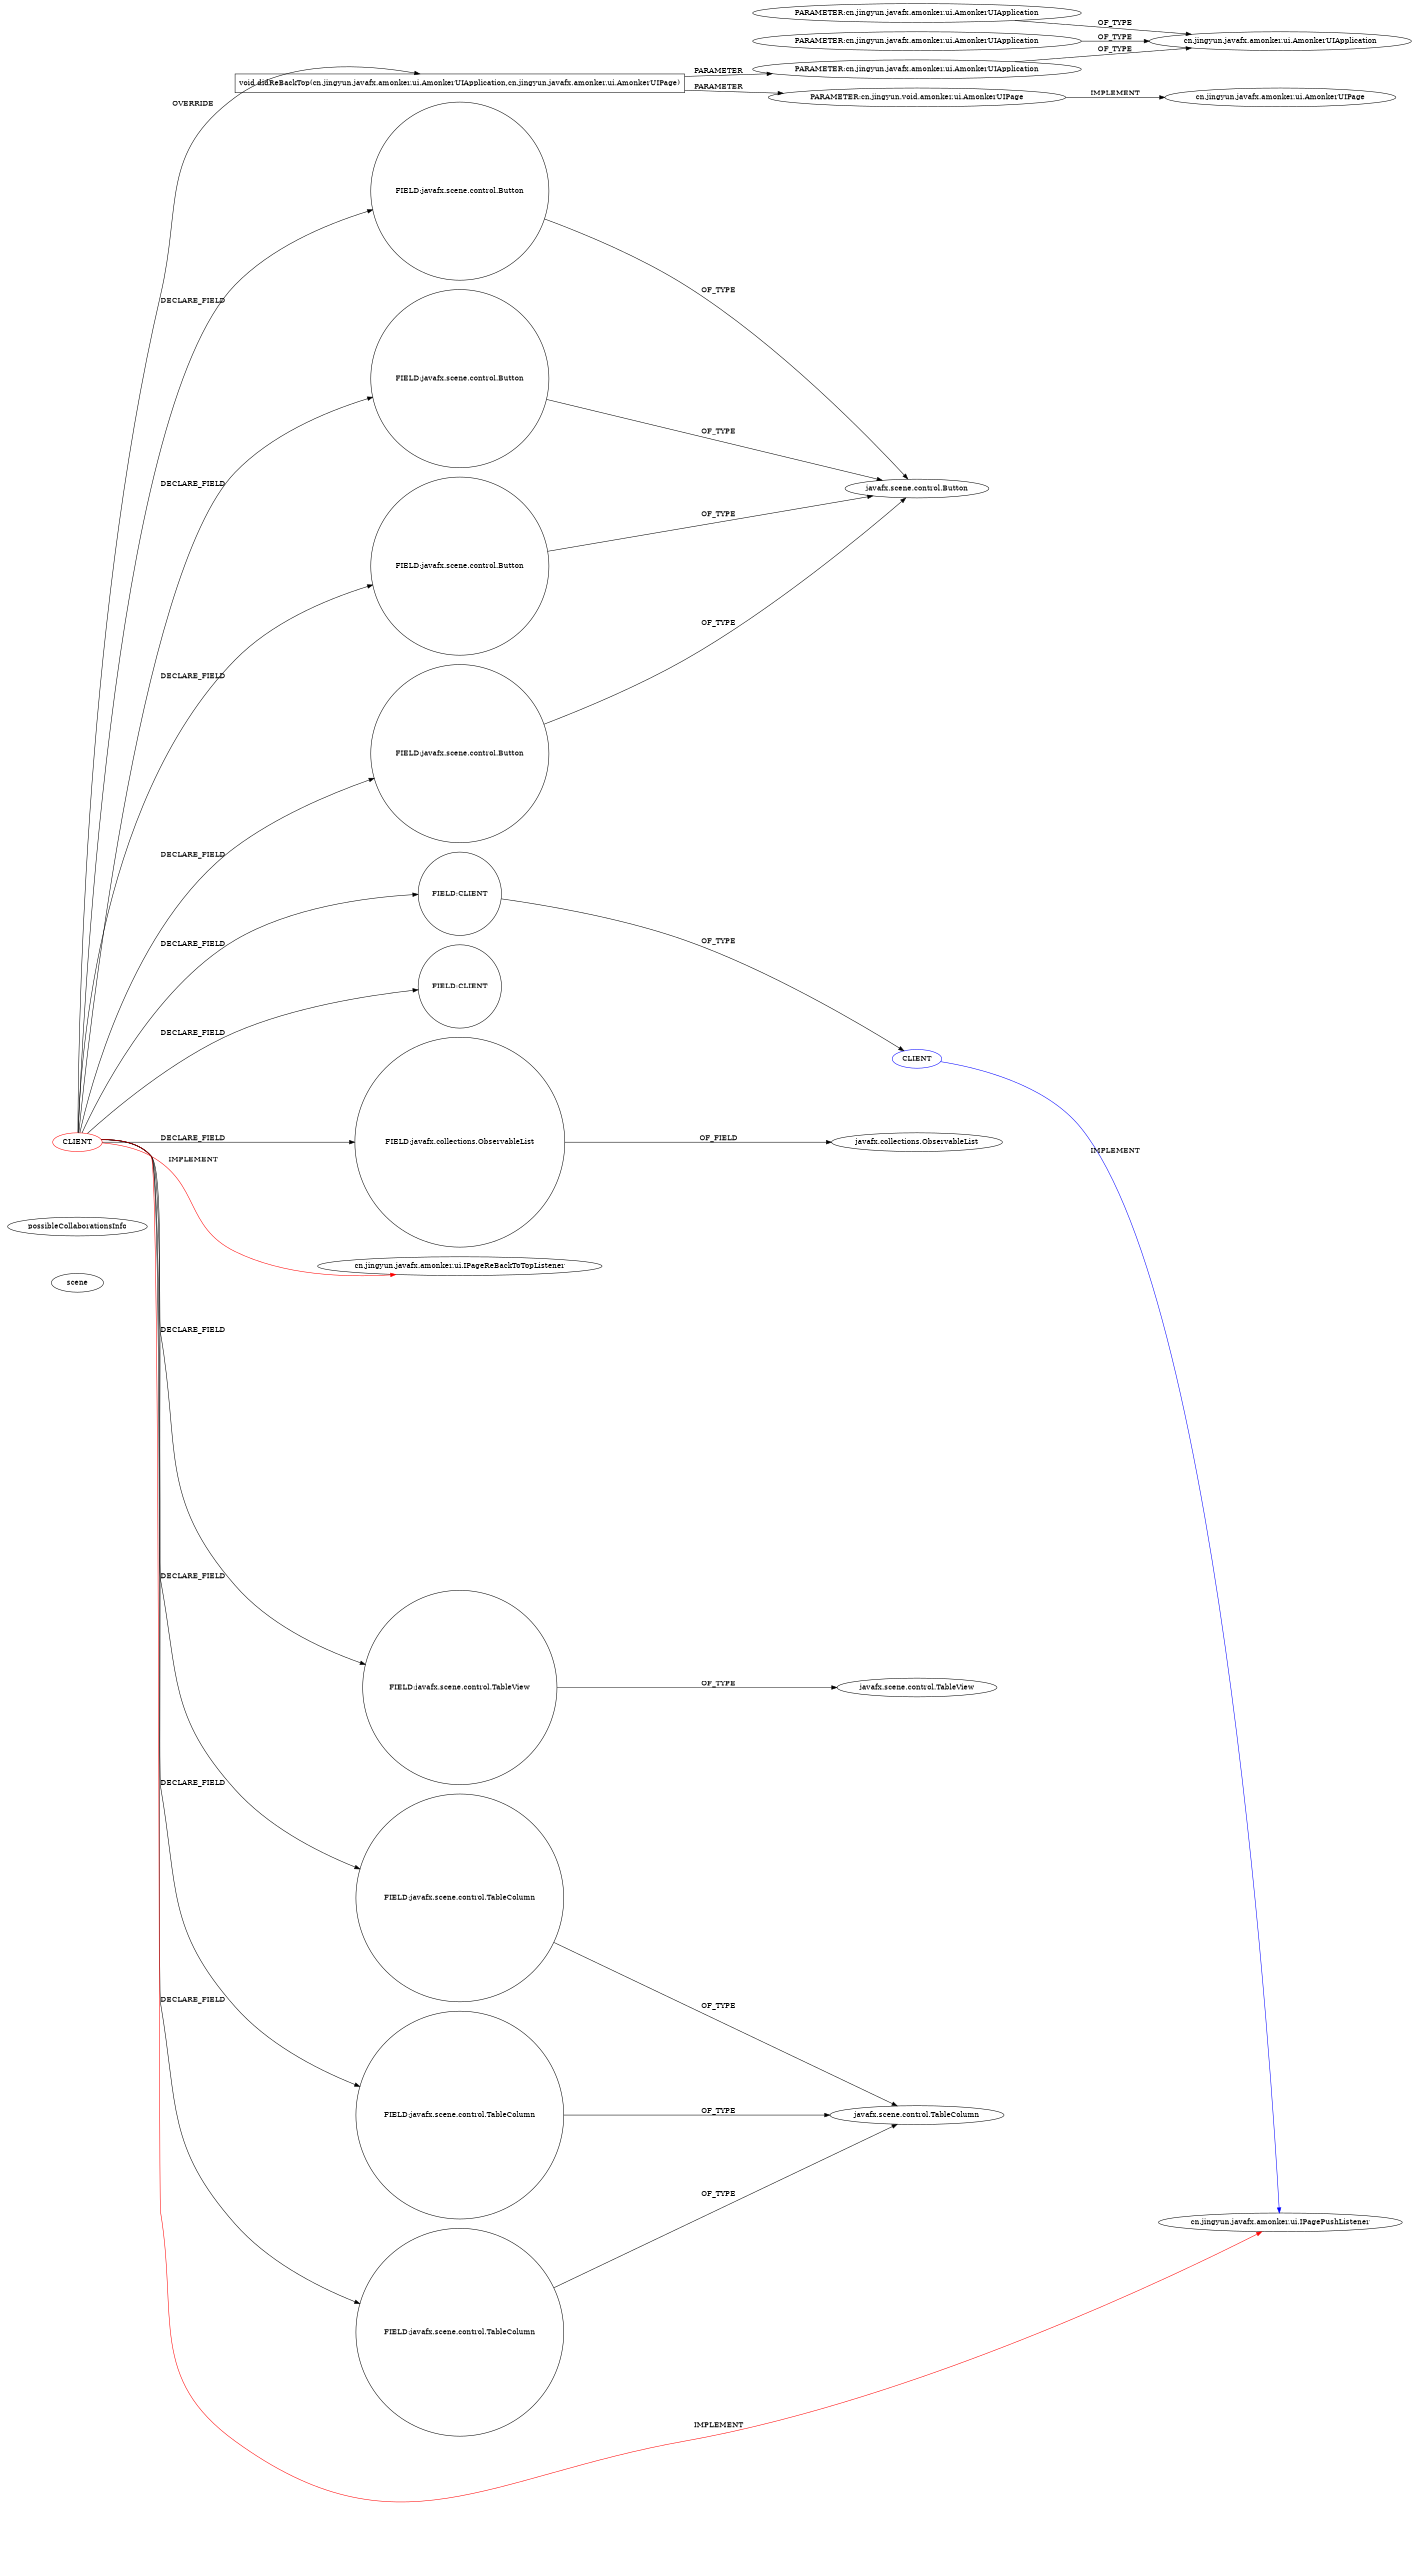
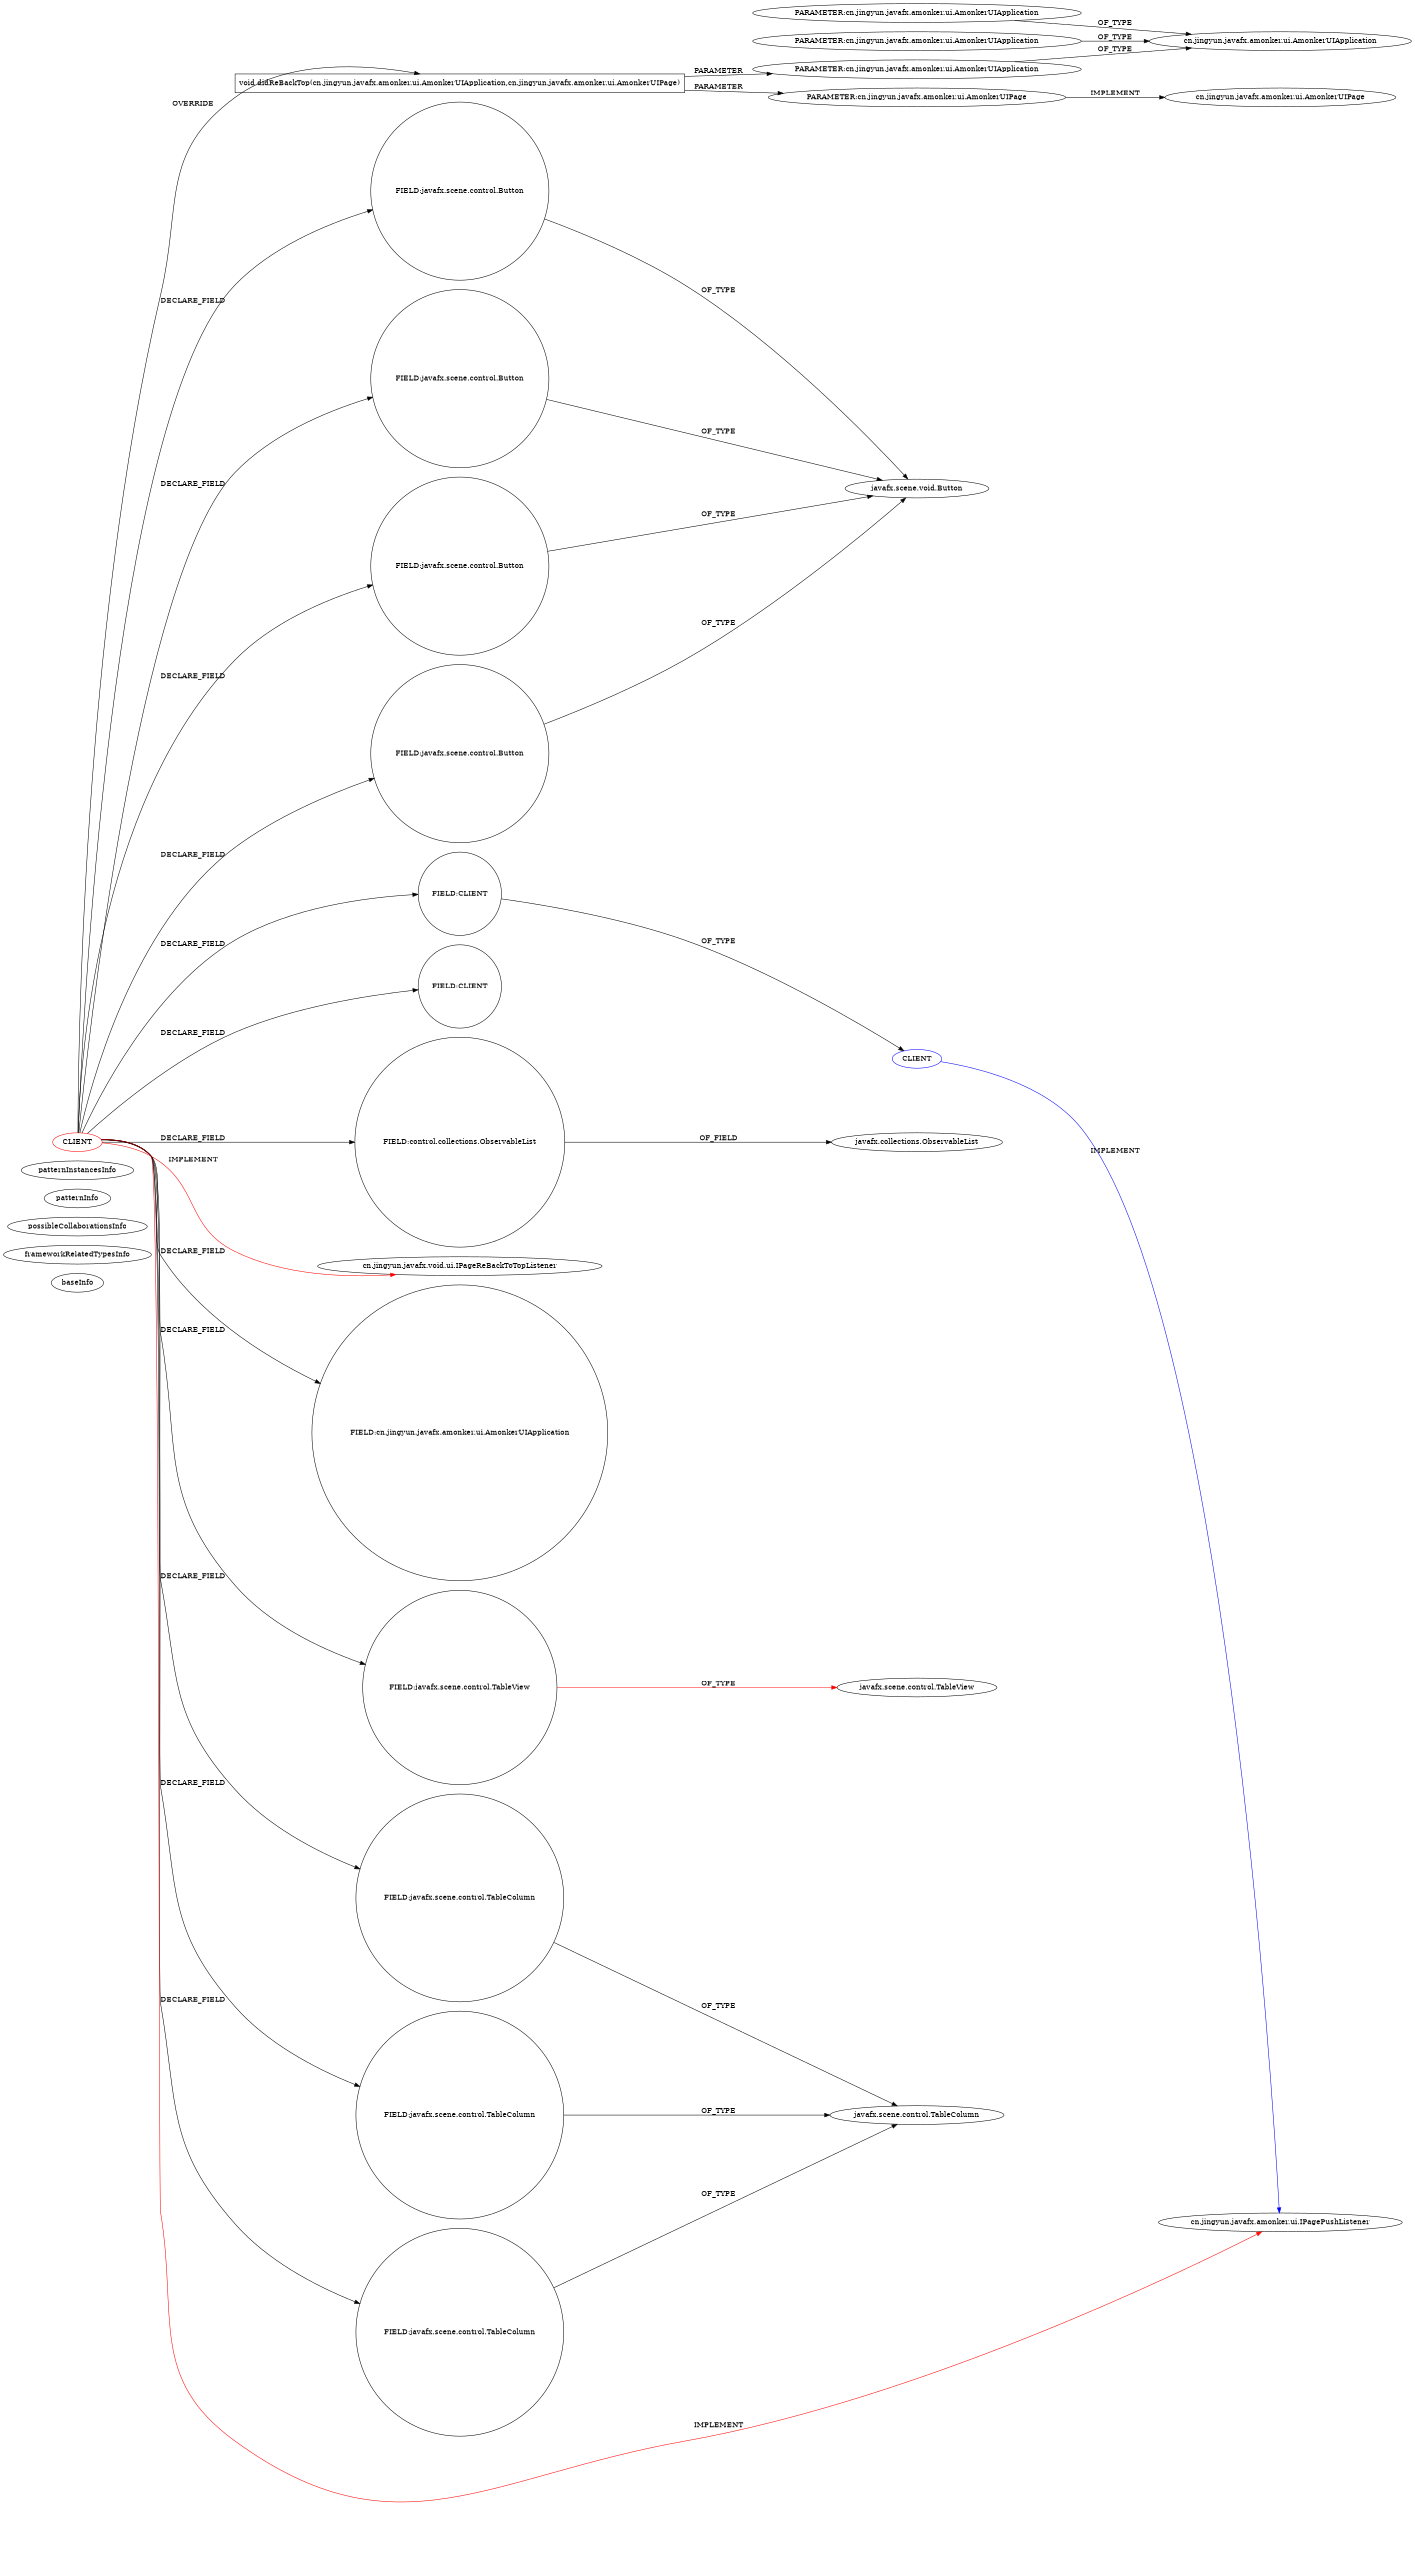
(917, 97) -> (917, 97)
(917, 489) -> (917, 489)
(460, 1142) -> (460, 1142)
none -> (77, 1170)
none -> (77, 1198)
none -> (77, 1255)
(460, 1266) -> (460, 1266)
(77, 1283) -> (77, 1283)
none -> (460, 1433)
(694, 1688) -> (694, 1688)
